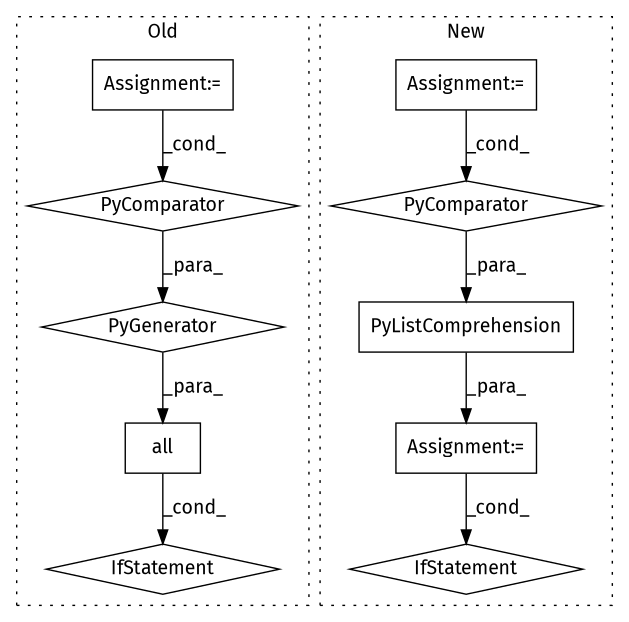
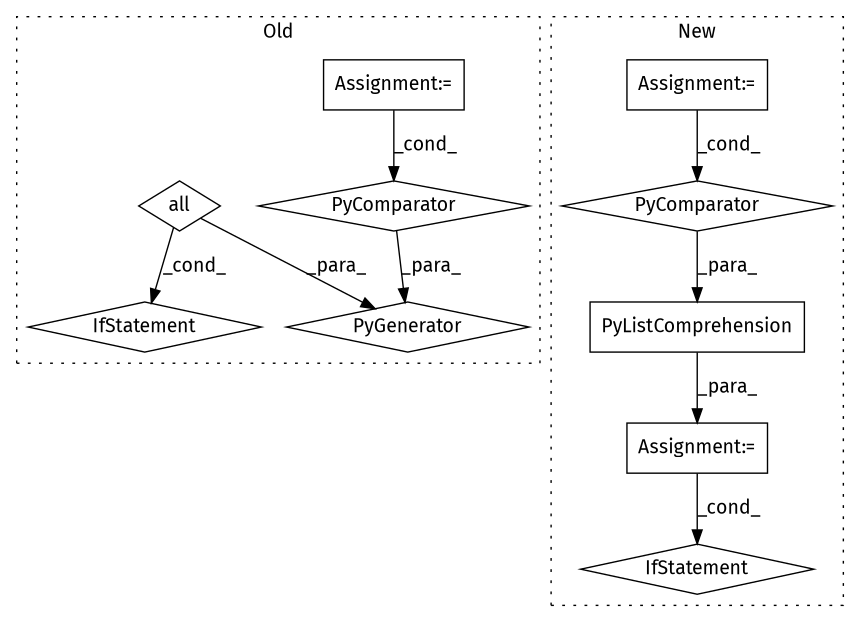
(163, 381) -> (282, 260)
(163, 448) -> (180, 206)
